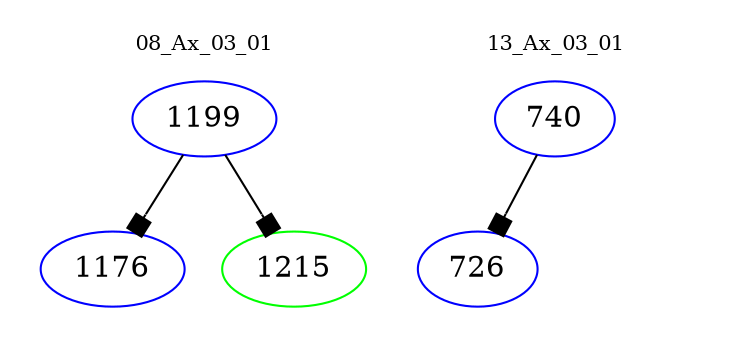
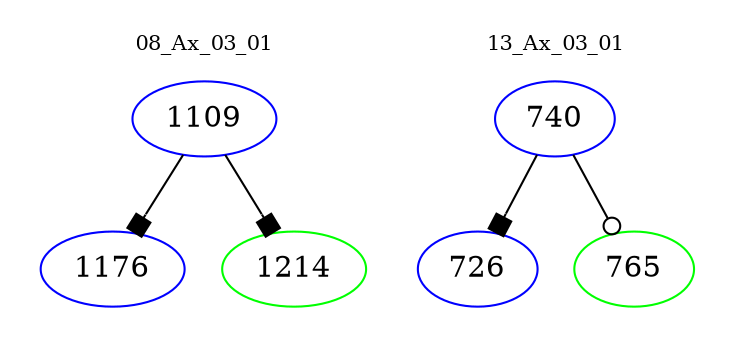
(204, 119) -> (204, 119)
(294, 269) -> (294, 269)
none -> (634, 269)
